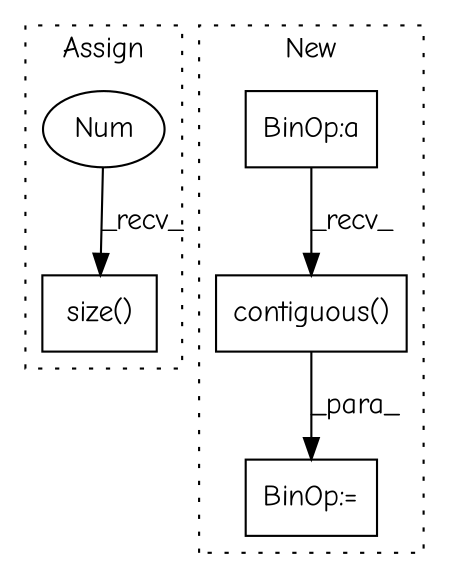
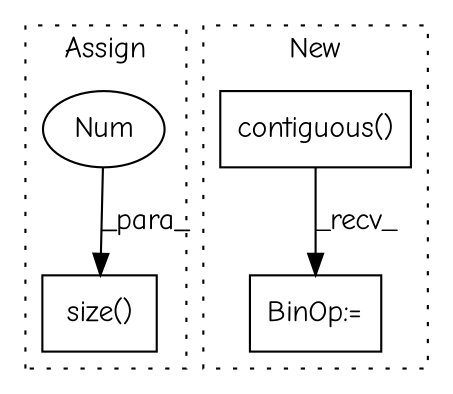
(311, 129) -> none
(143, 221) -> (146, 221)
(356, 406) -> (357, 221)
